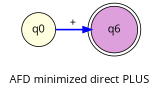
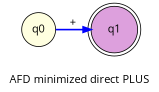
(114, 30) -> (114, 30)
